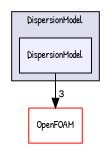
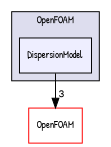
(55, 21) -> (55, 21)
